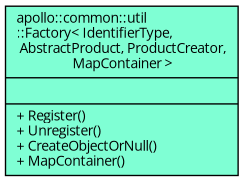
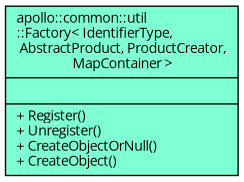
(71, 162) -> (67, 162)
